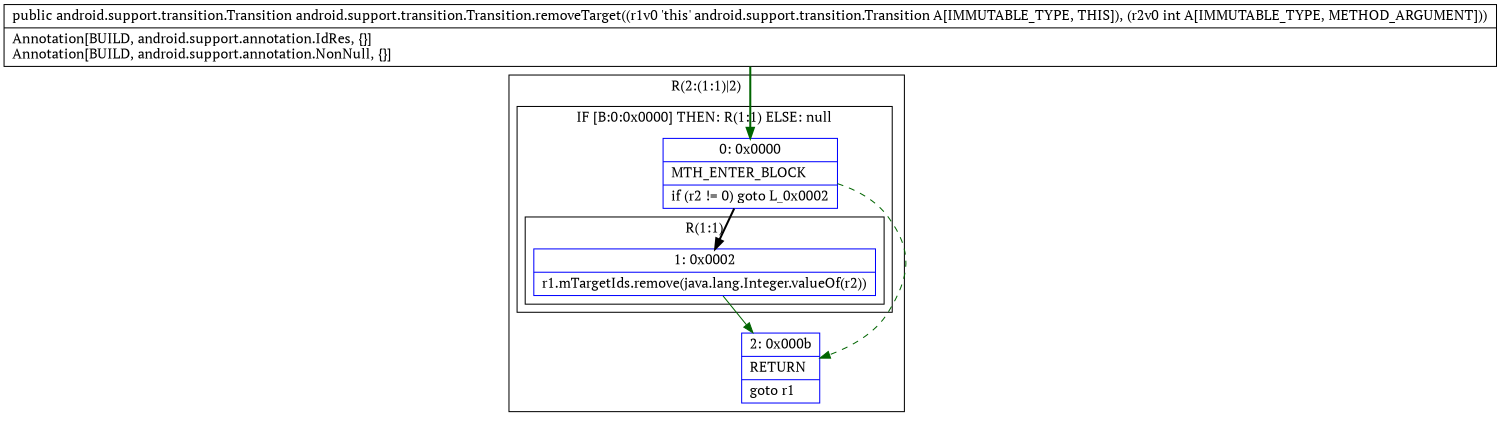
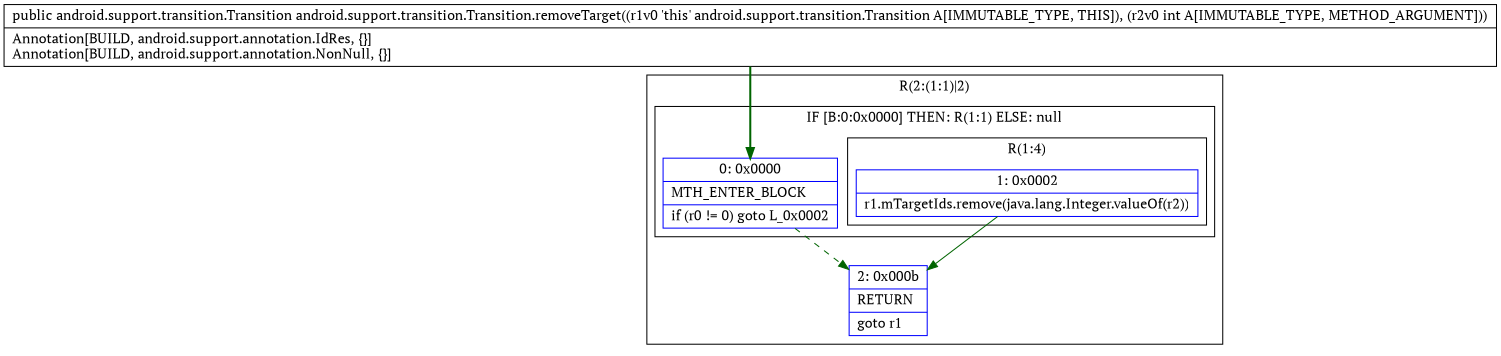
(750, 196) -> (750, 216)
(727, 224) -> none
(705, 229) -> (1027, 150)
